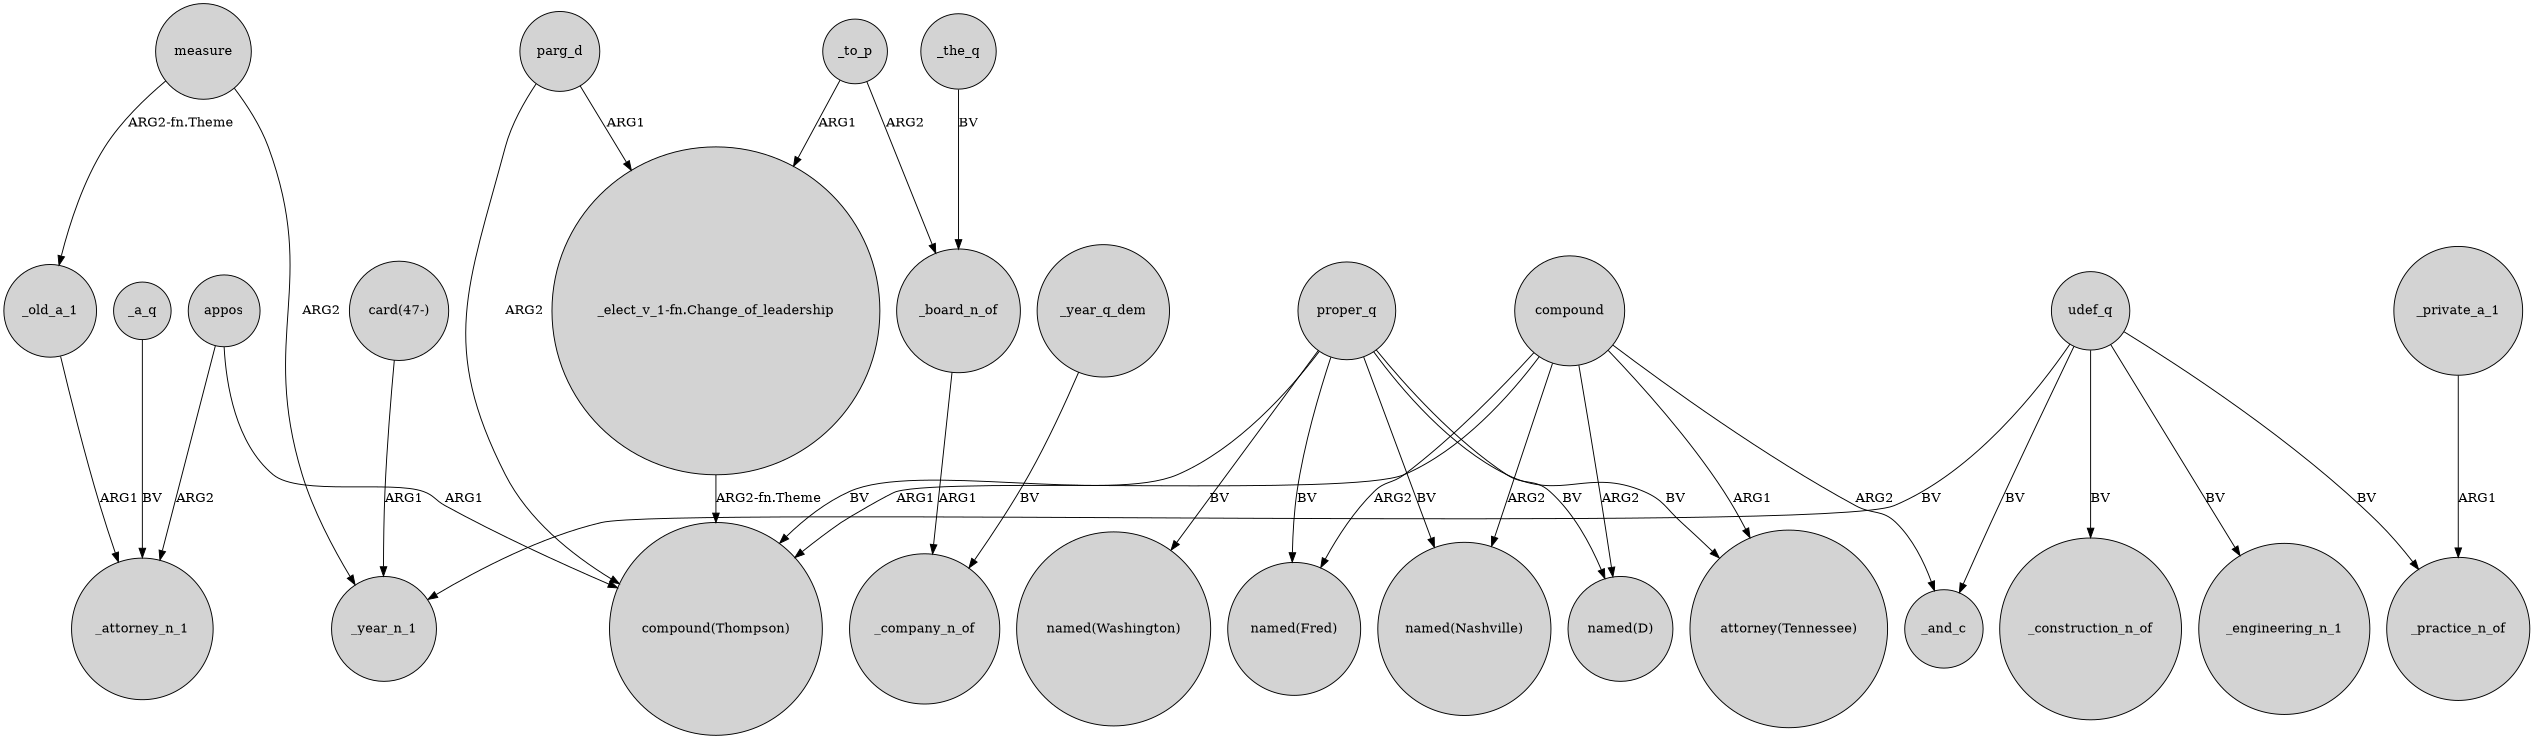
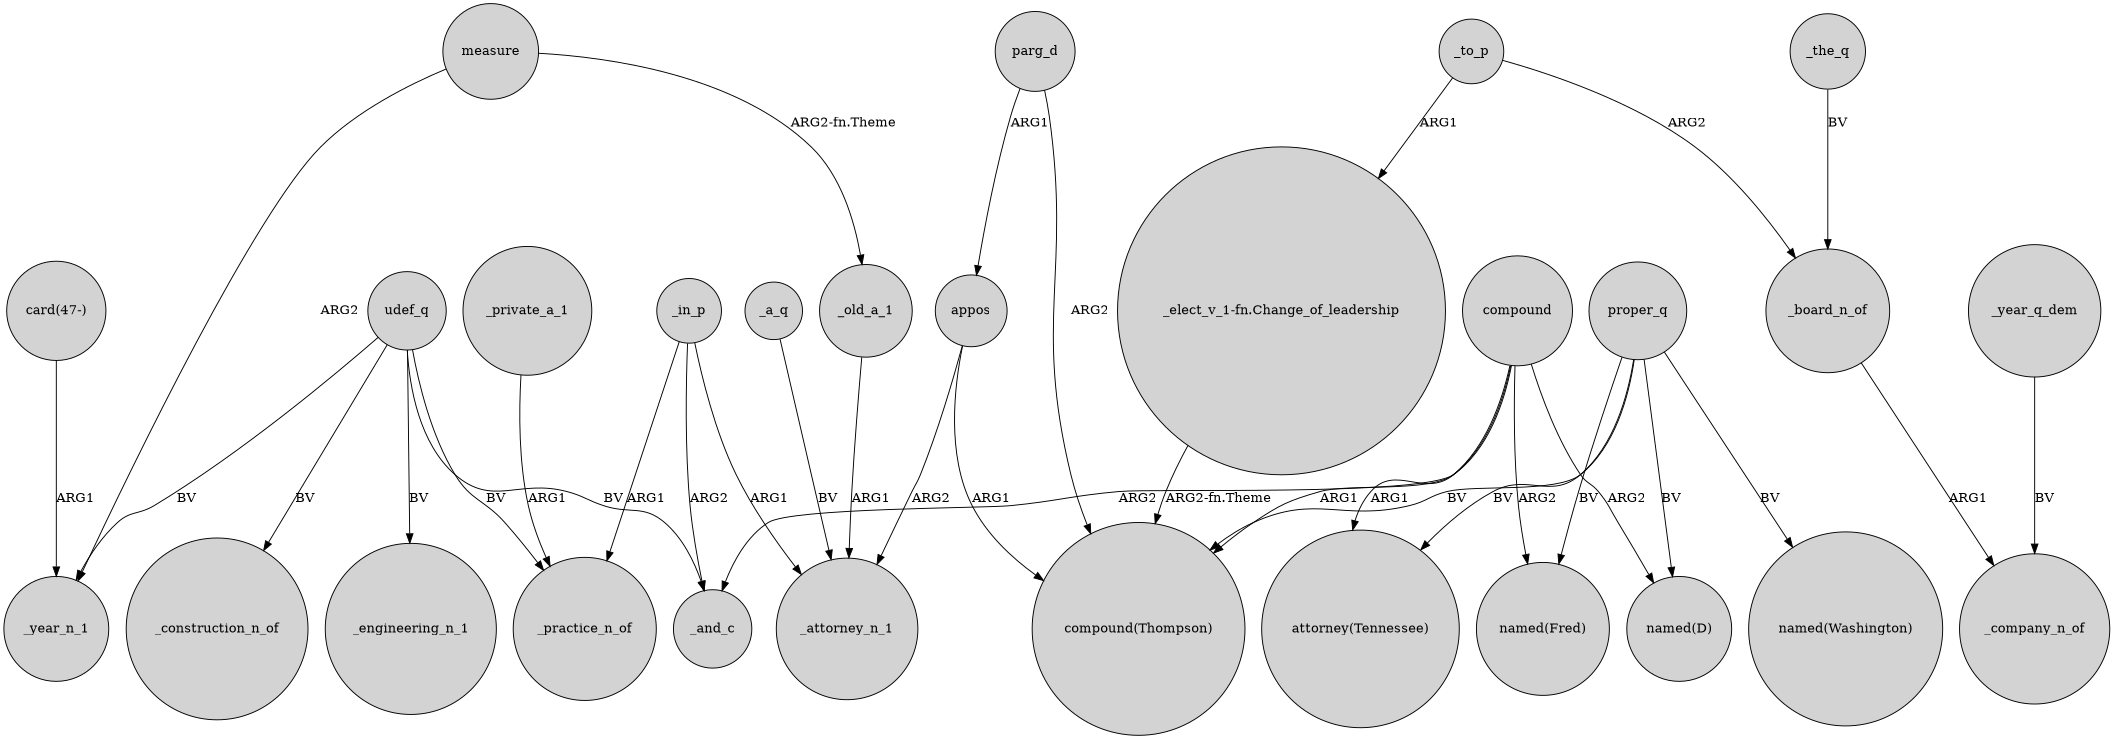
(603, 124) -> (995, 176)
none -> (689, 311)
(1464, 629) -> none
